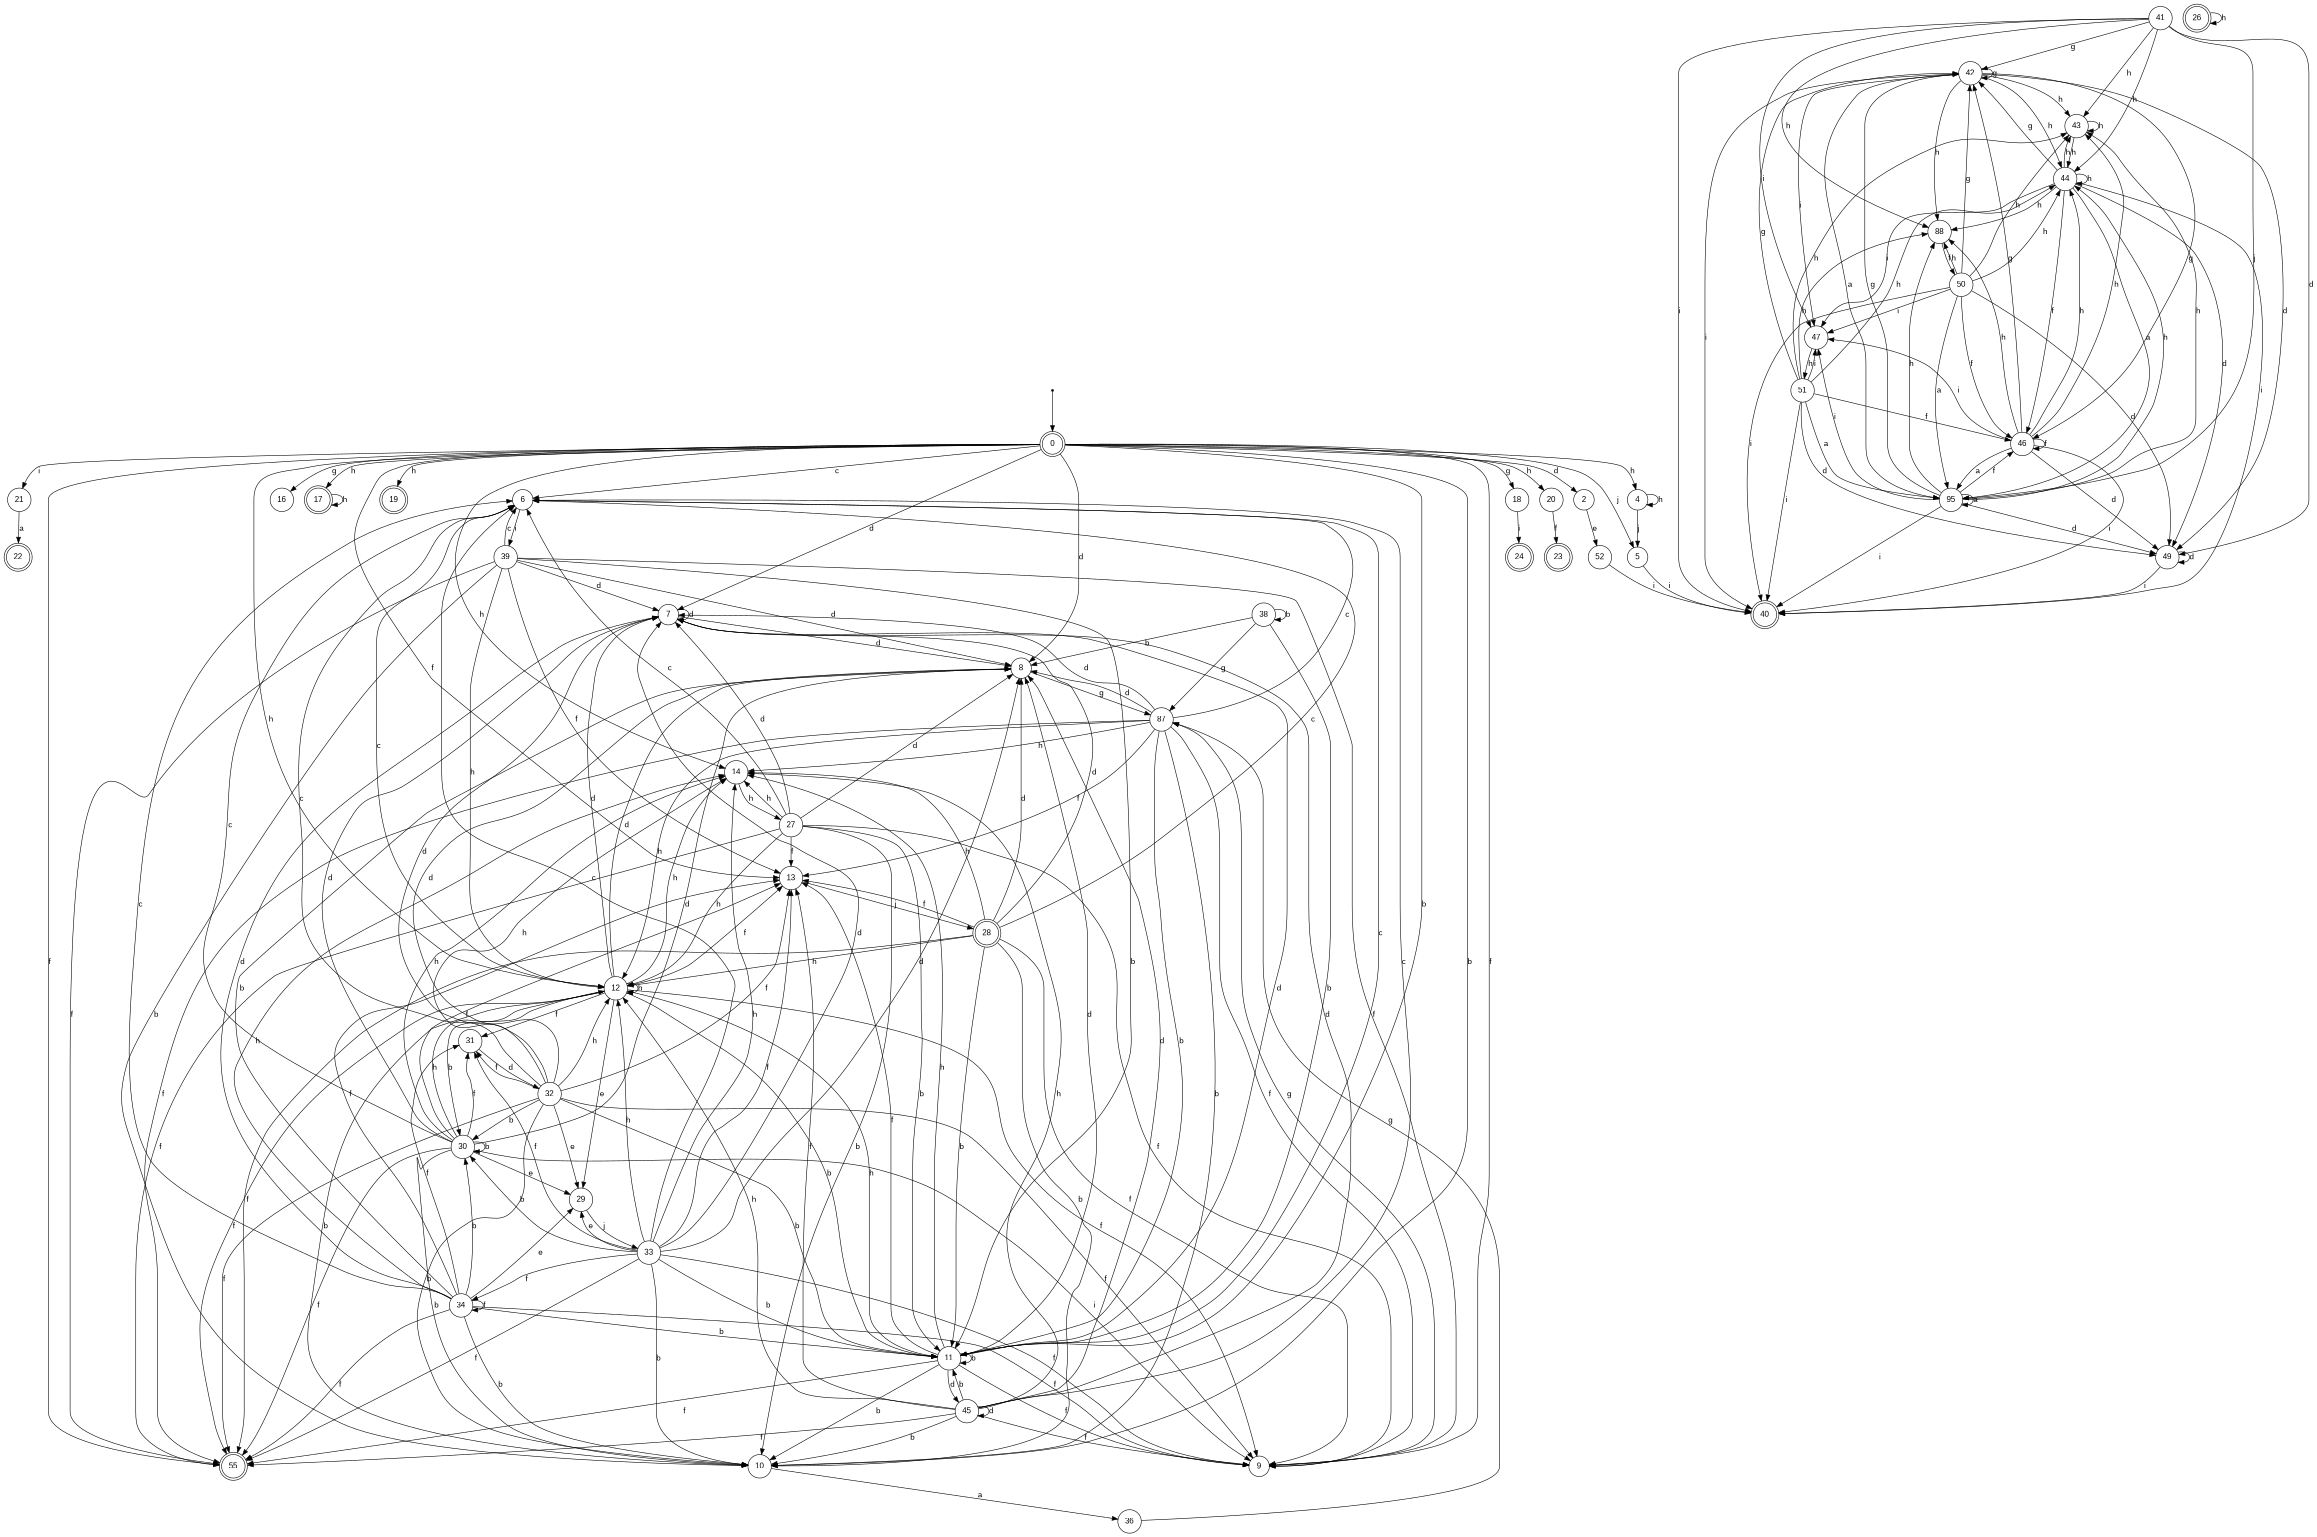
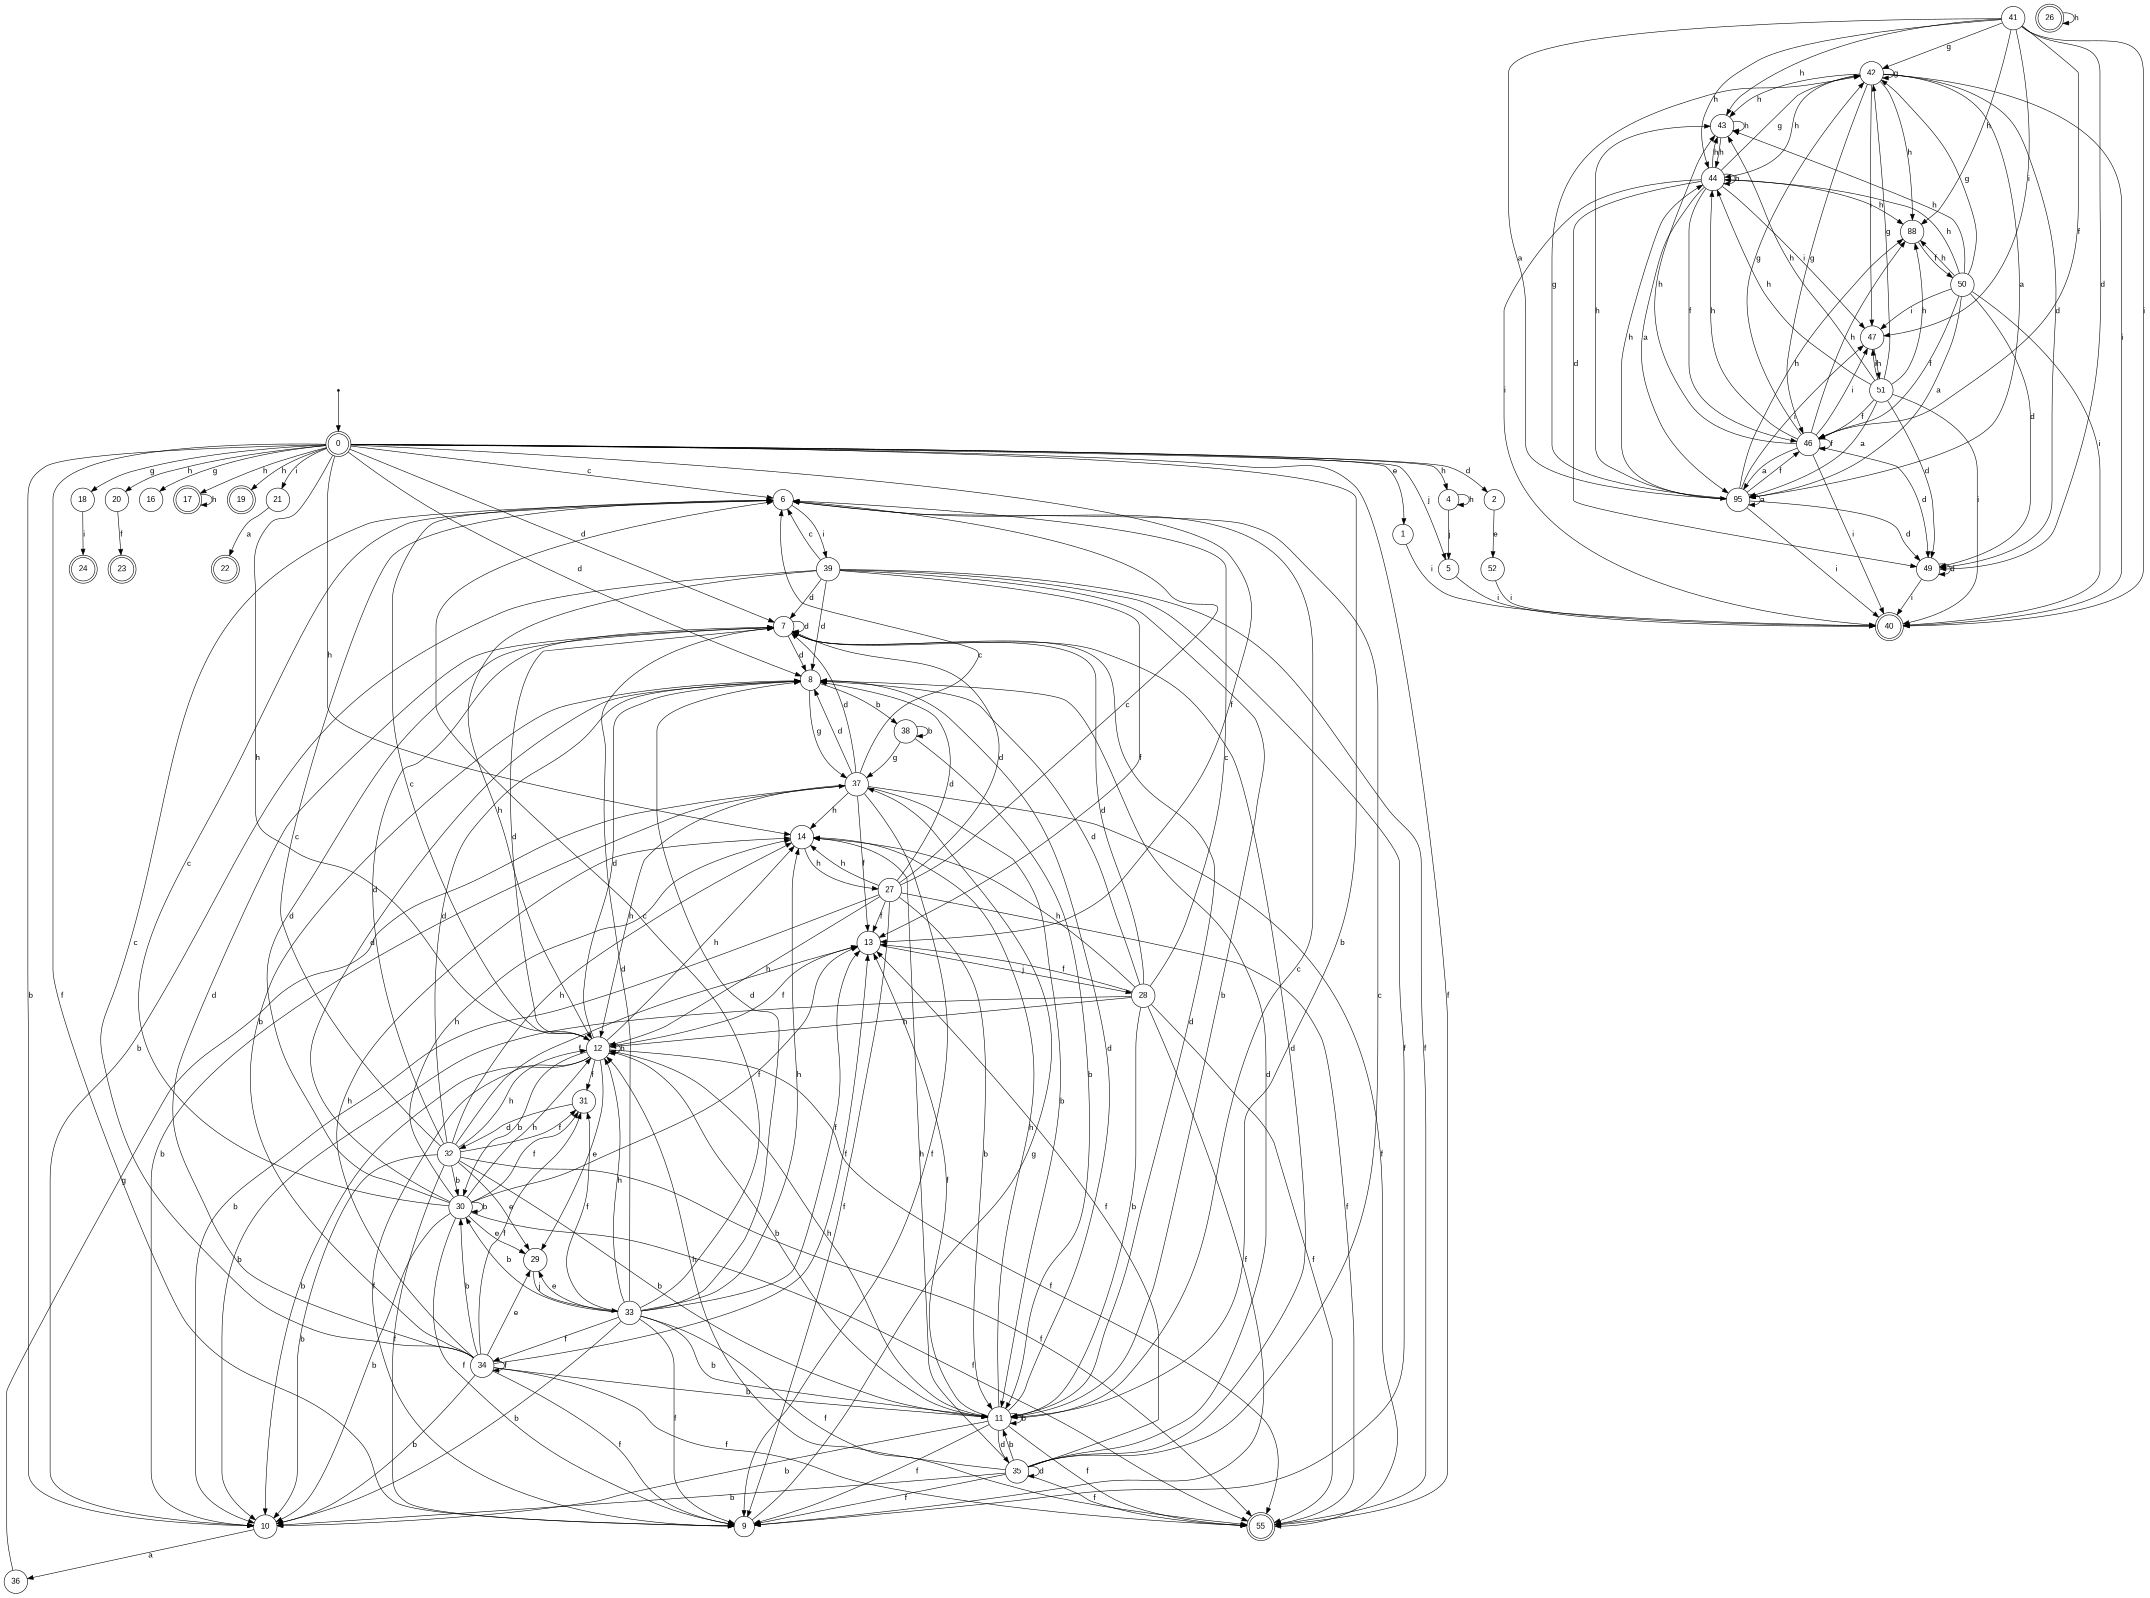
(2255, 258) -> (1520, 258)
none -> (2062, 289)
none -> (1403, 535)
(1144, 640) -> (858, 698)
(1162, 719) -> (857, 784)
(987, 933) -> (1143, 996)
(1095, 1305) -> (464, 1366)
(967, 1411) -> (1017, 1471)
